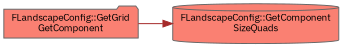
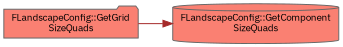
(71, 24) -> (71, 24)
